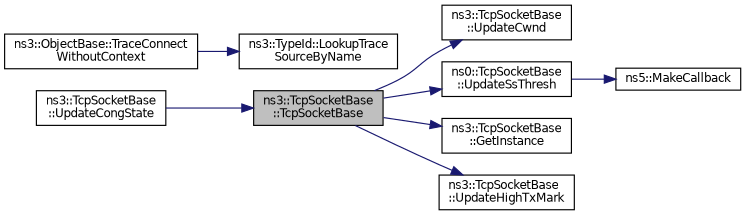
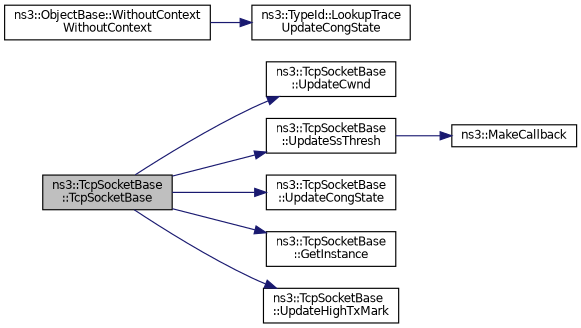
(101, 51) -> (107, 23)
(318, 51) -> (331, 23)
(507, 79) -> (331, 136)
(678, 79) -> (514, 136)
(204, 108) -> (213, 192)
